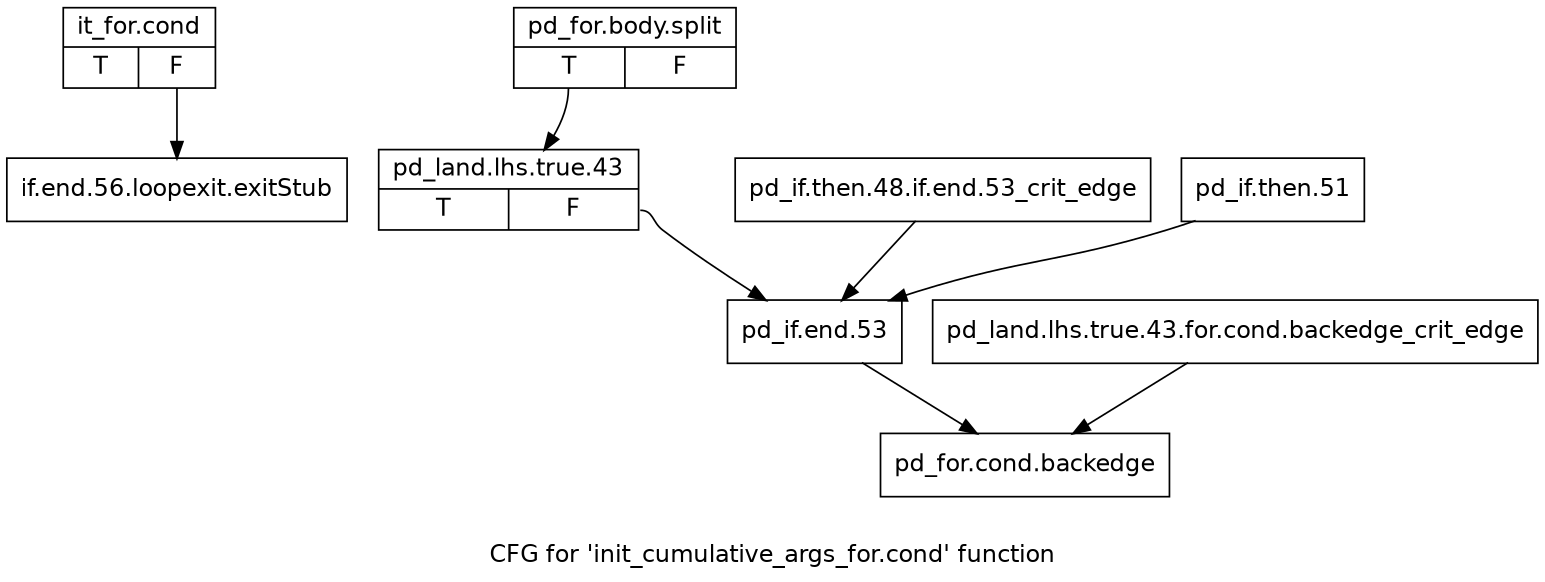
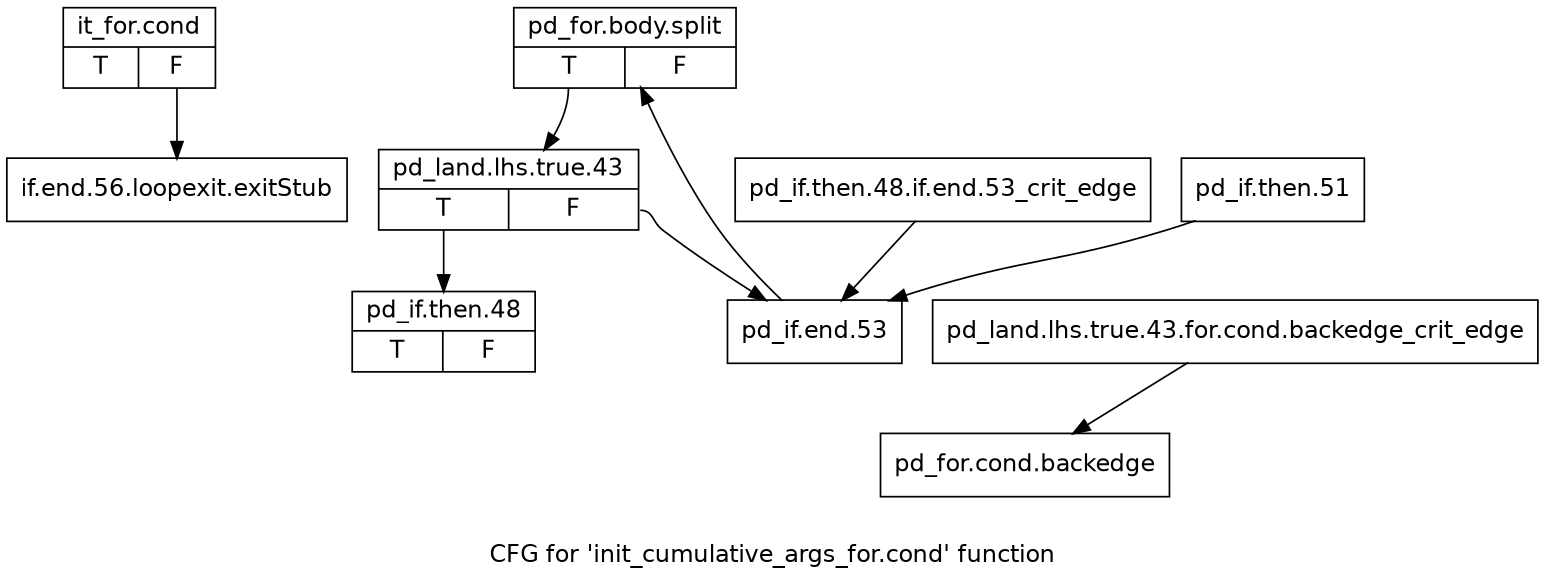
none -> (444, 332)
(912, 394) -> (705, 209)
